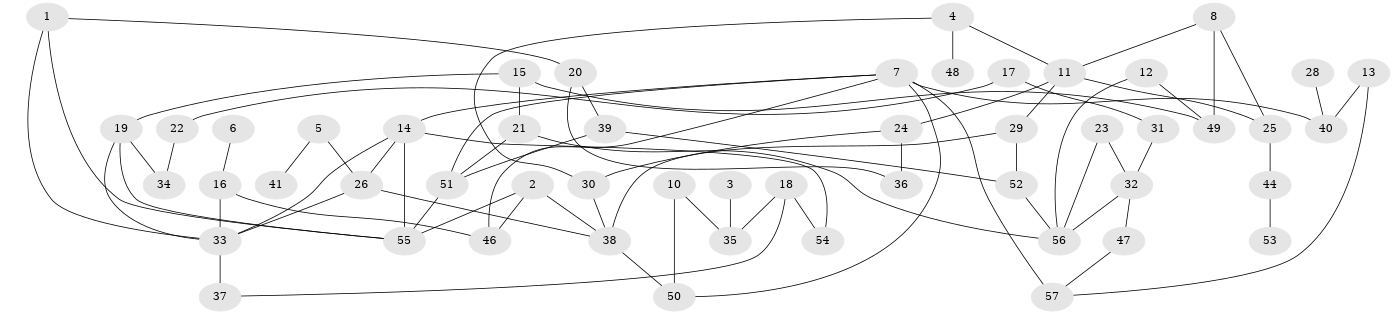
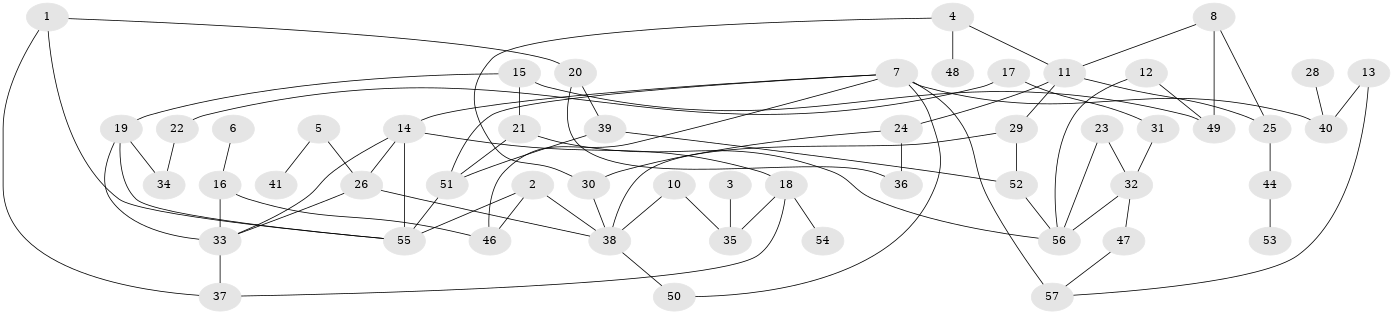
(537, 145) -> (529, 147)
(46, 191) -> (15, 224)
(674, 241) -> (642, 213)
